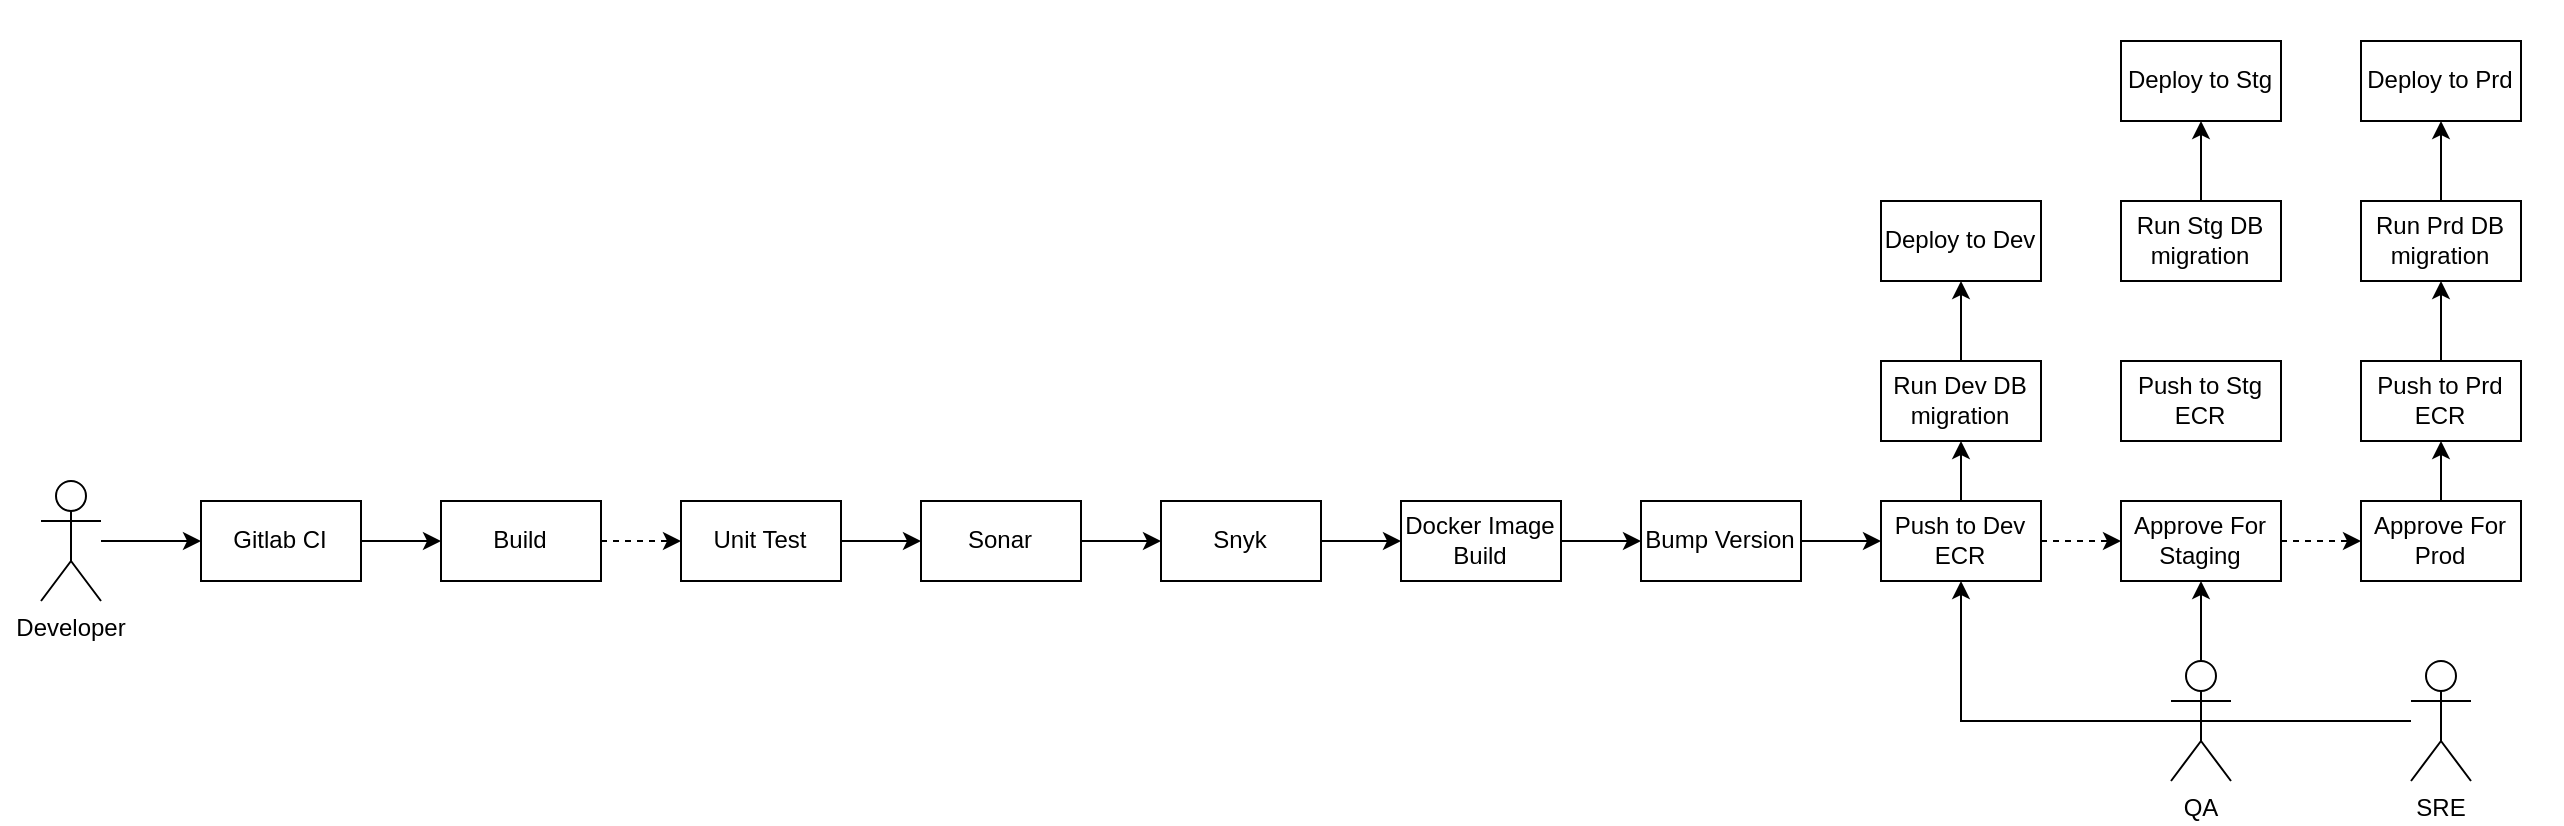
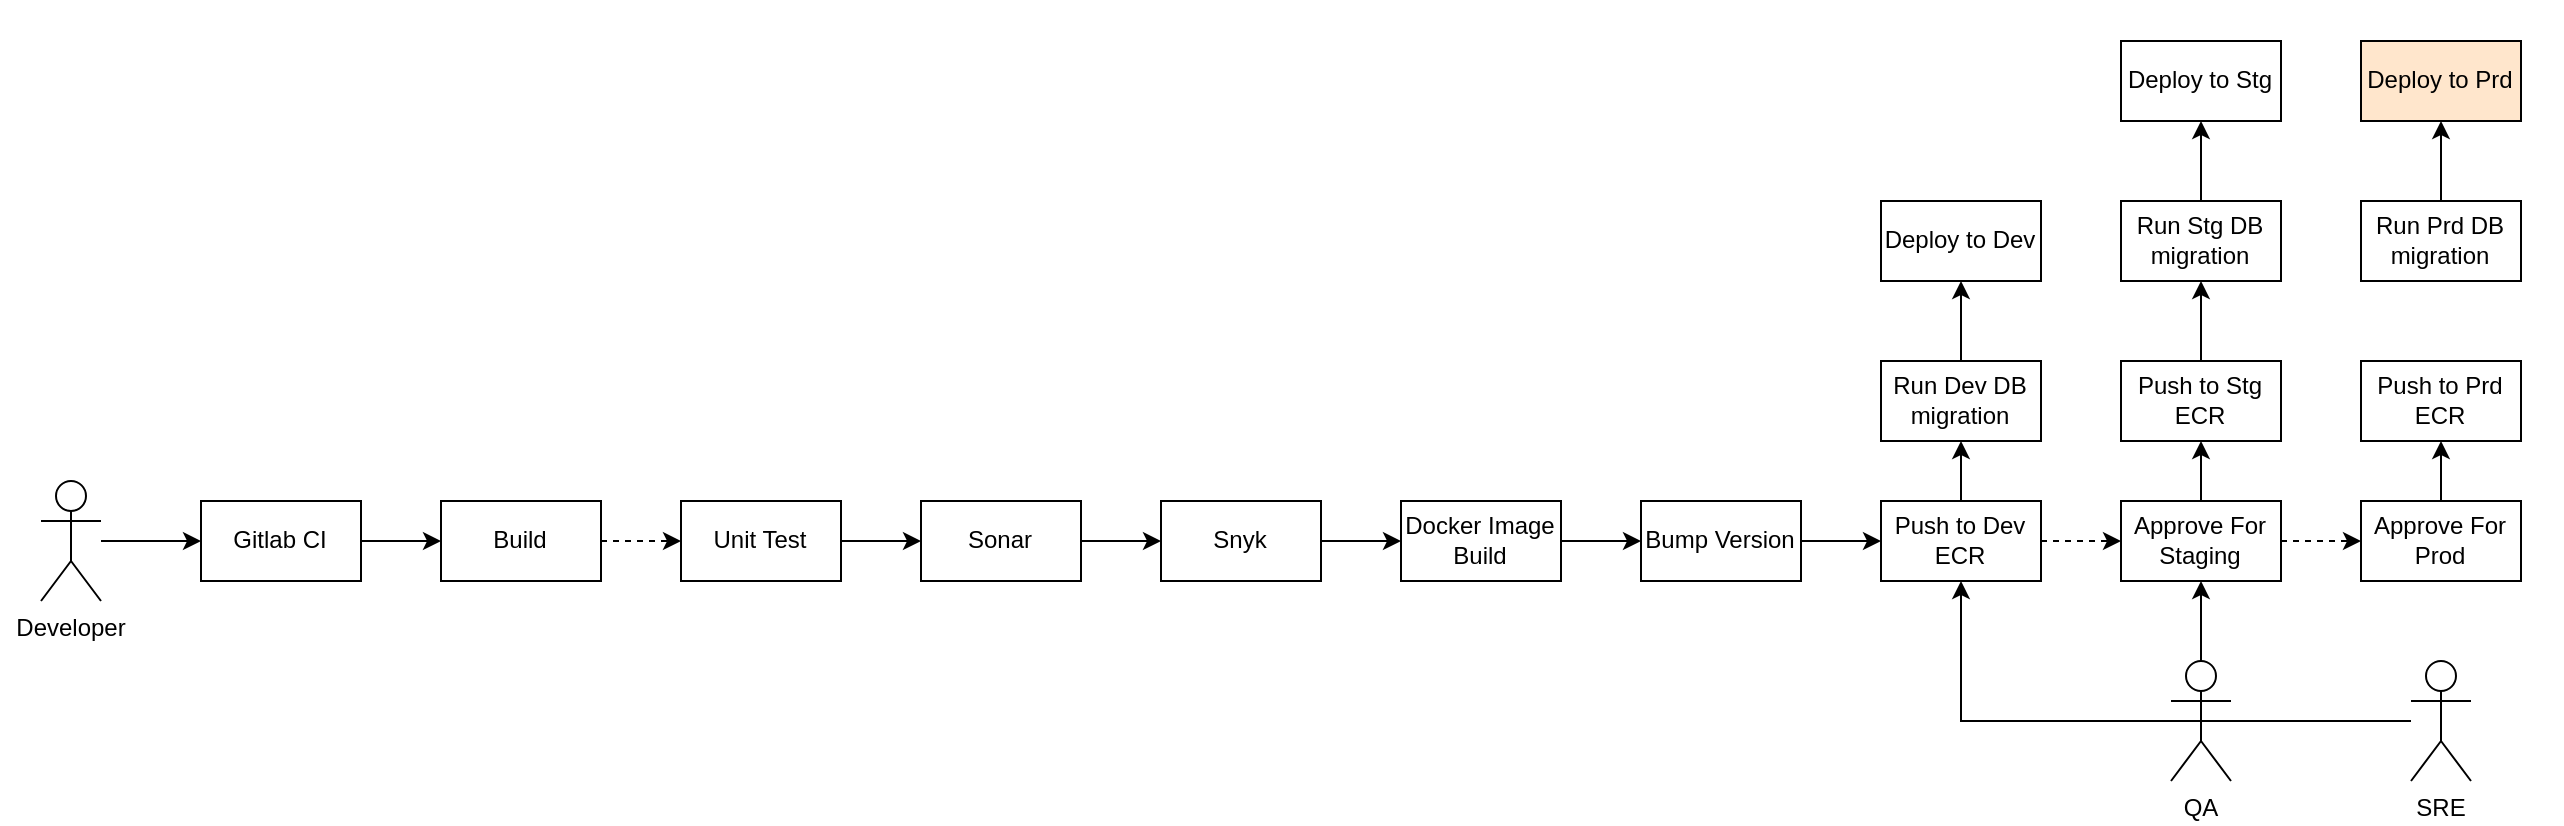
(2441, 81) -> (2441, 81)
none -> (2201, 328)
(2441, 328) -> none
none -> (2201, 464)
